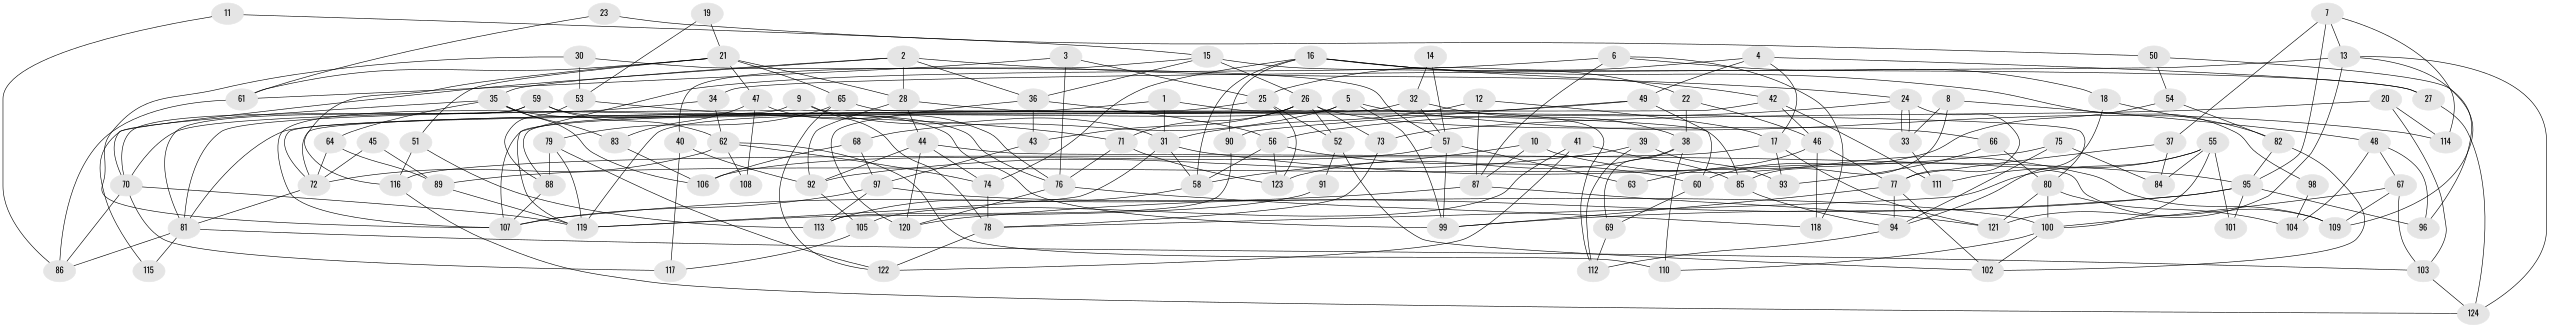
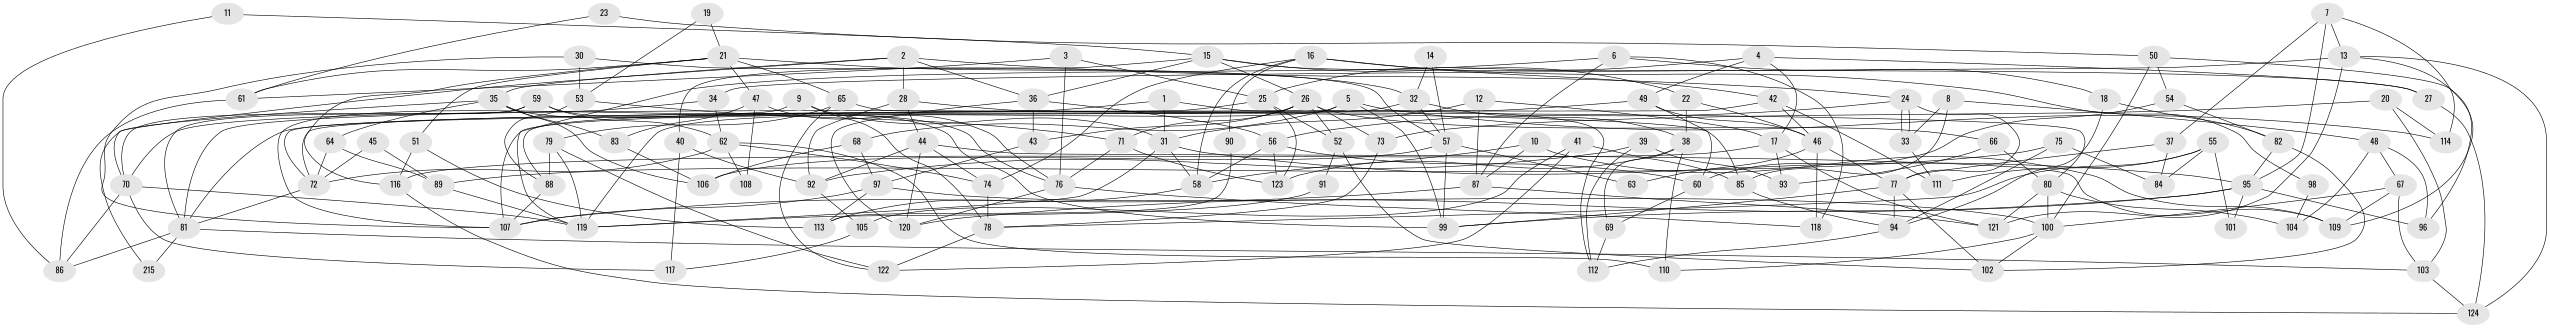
(1501, 71) -> (1449, 69)
(851, 86) -> (1071, 70)
(1434, 115) -> (1730, 121)
(2187, 190) -> (2105, 144)
(149, 271) -> (149, 271)
